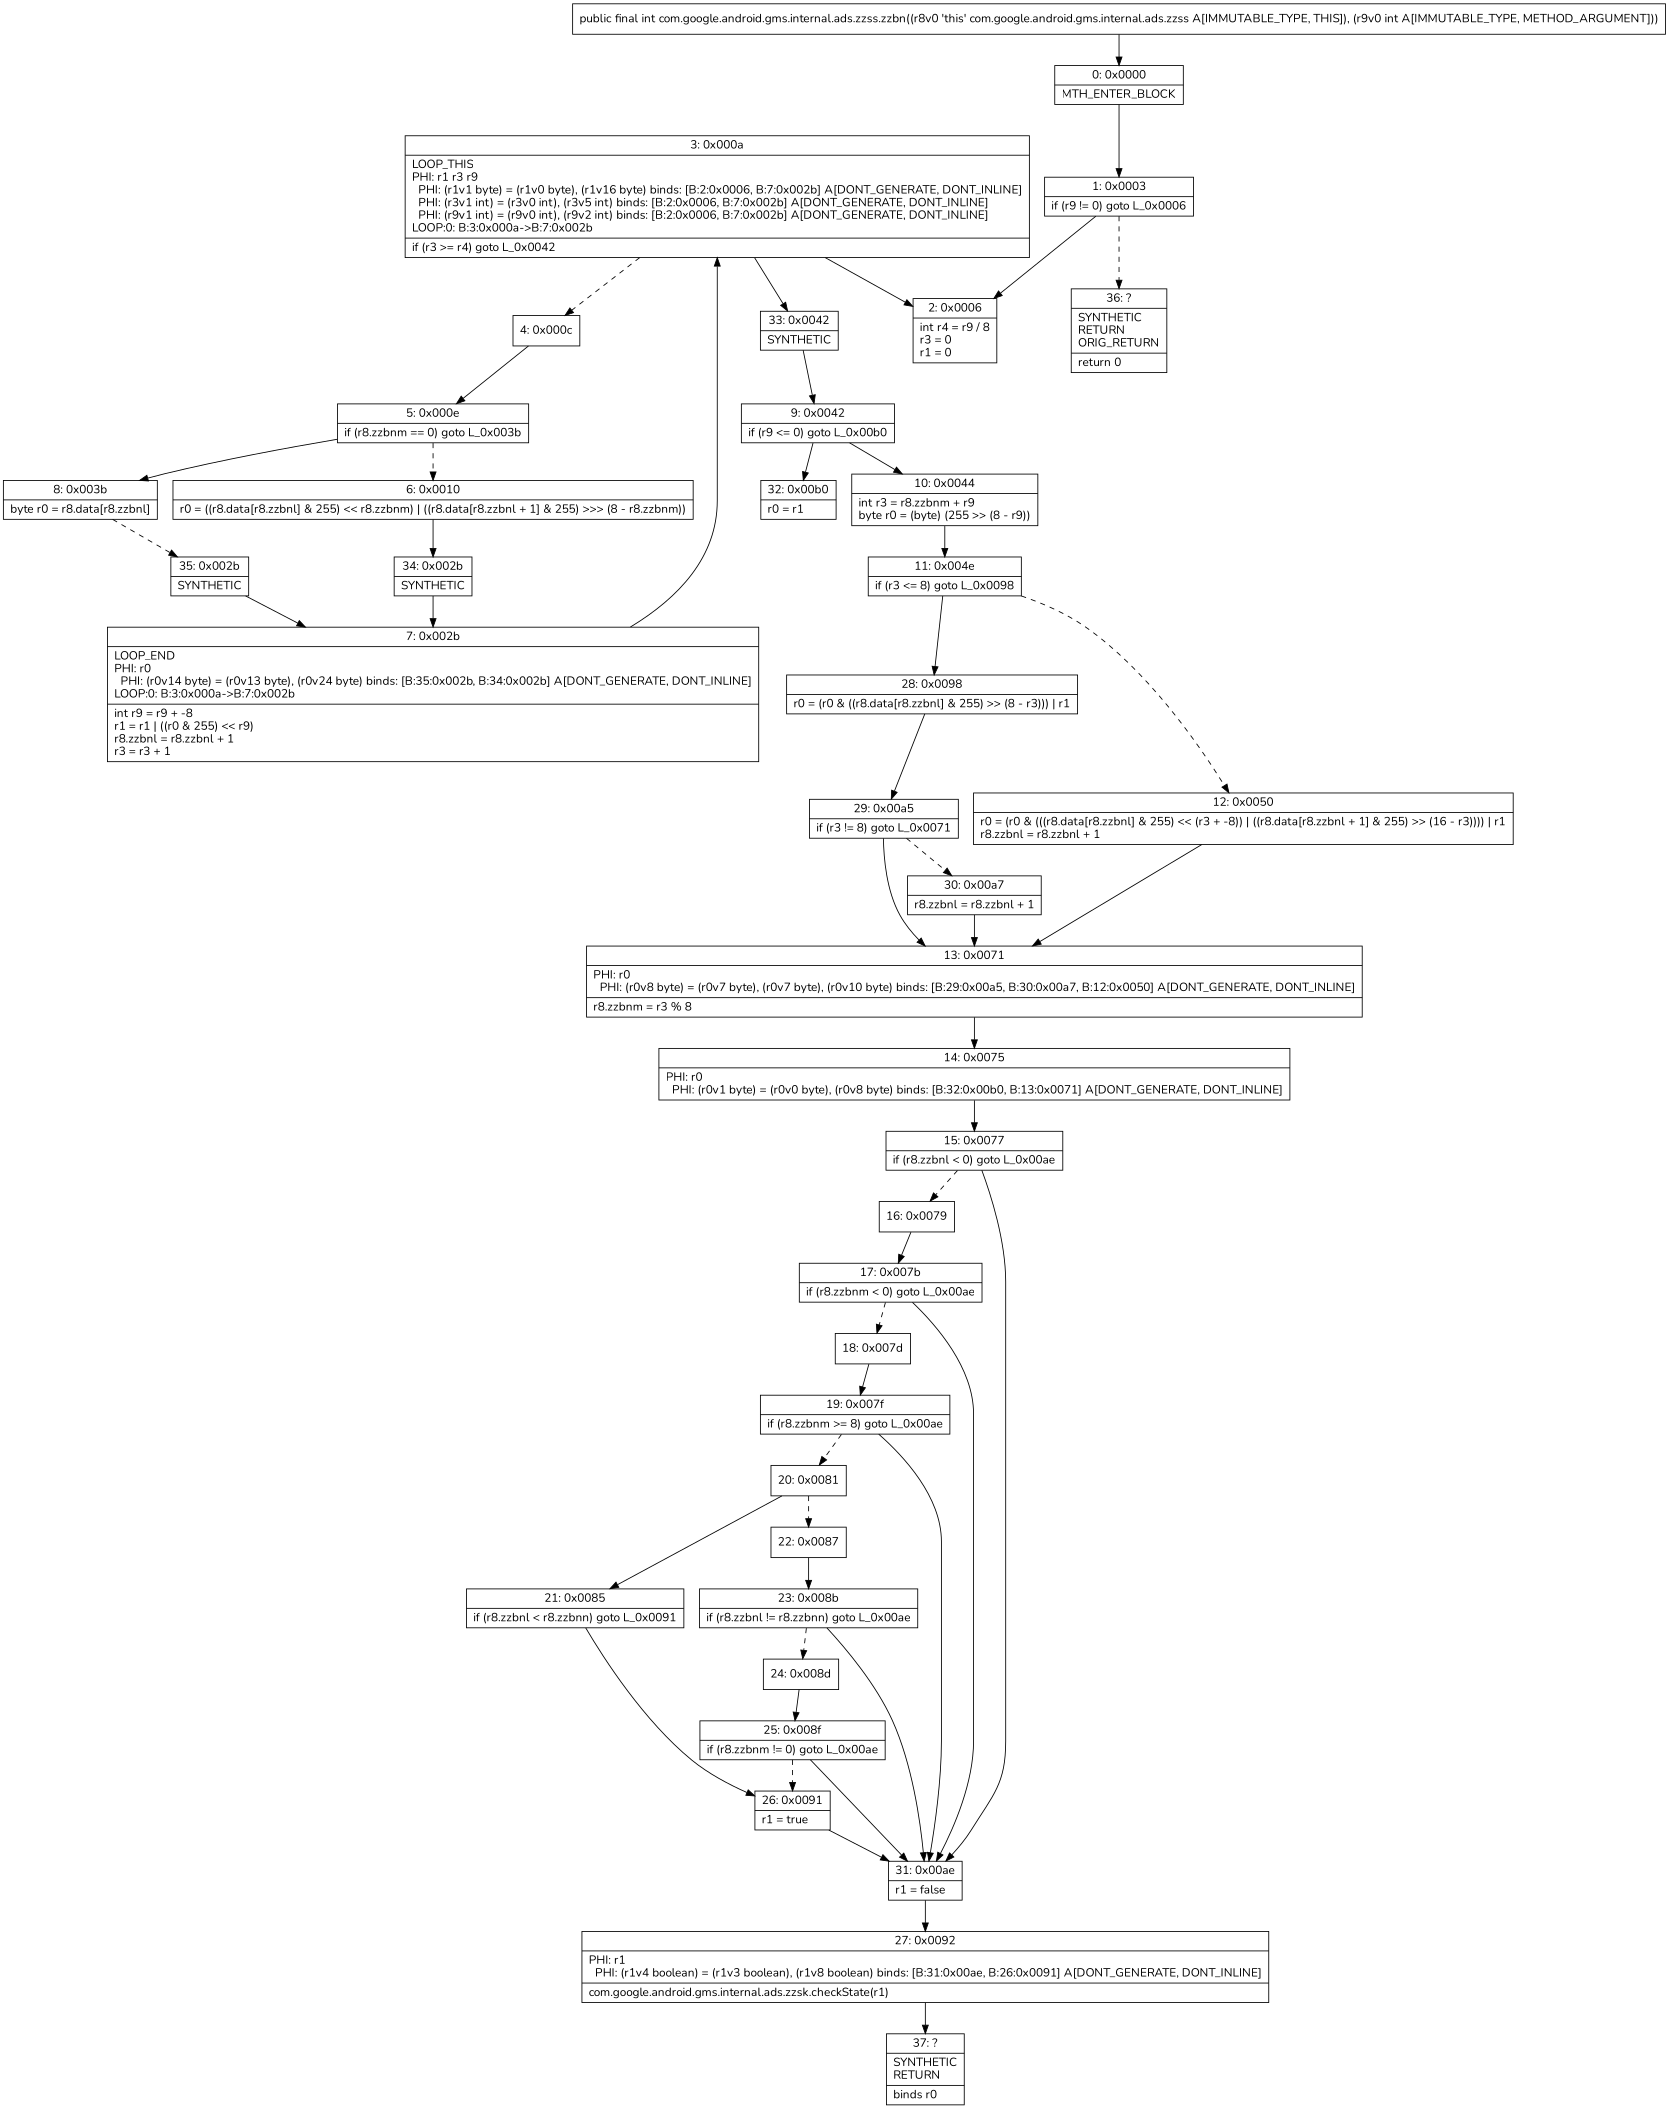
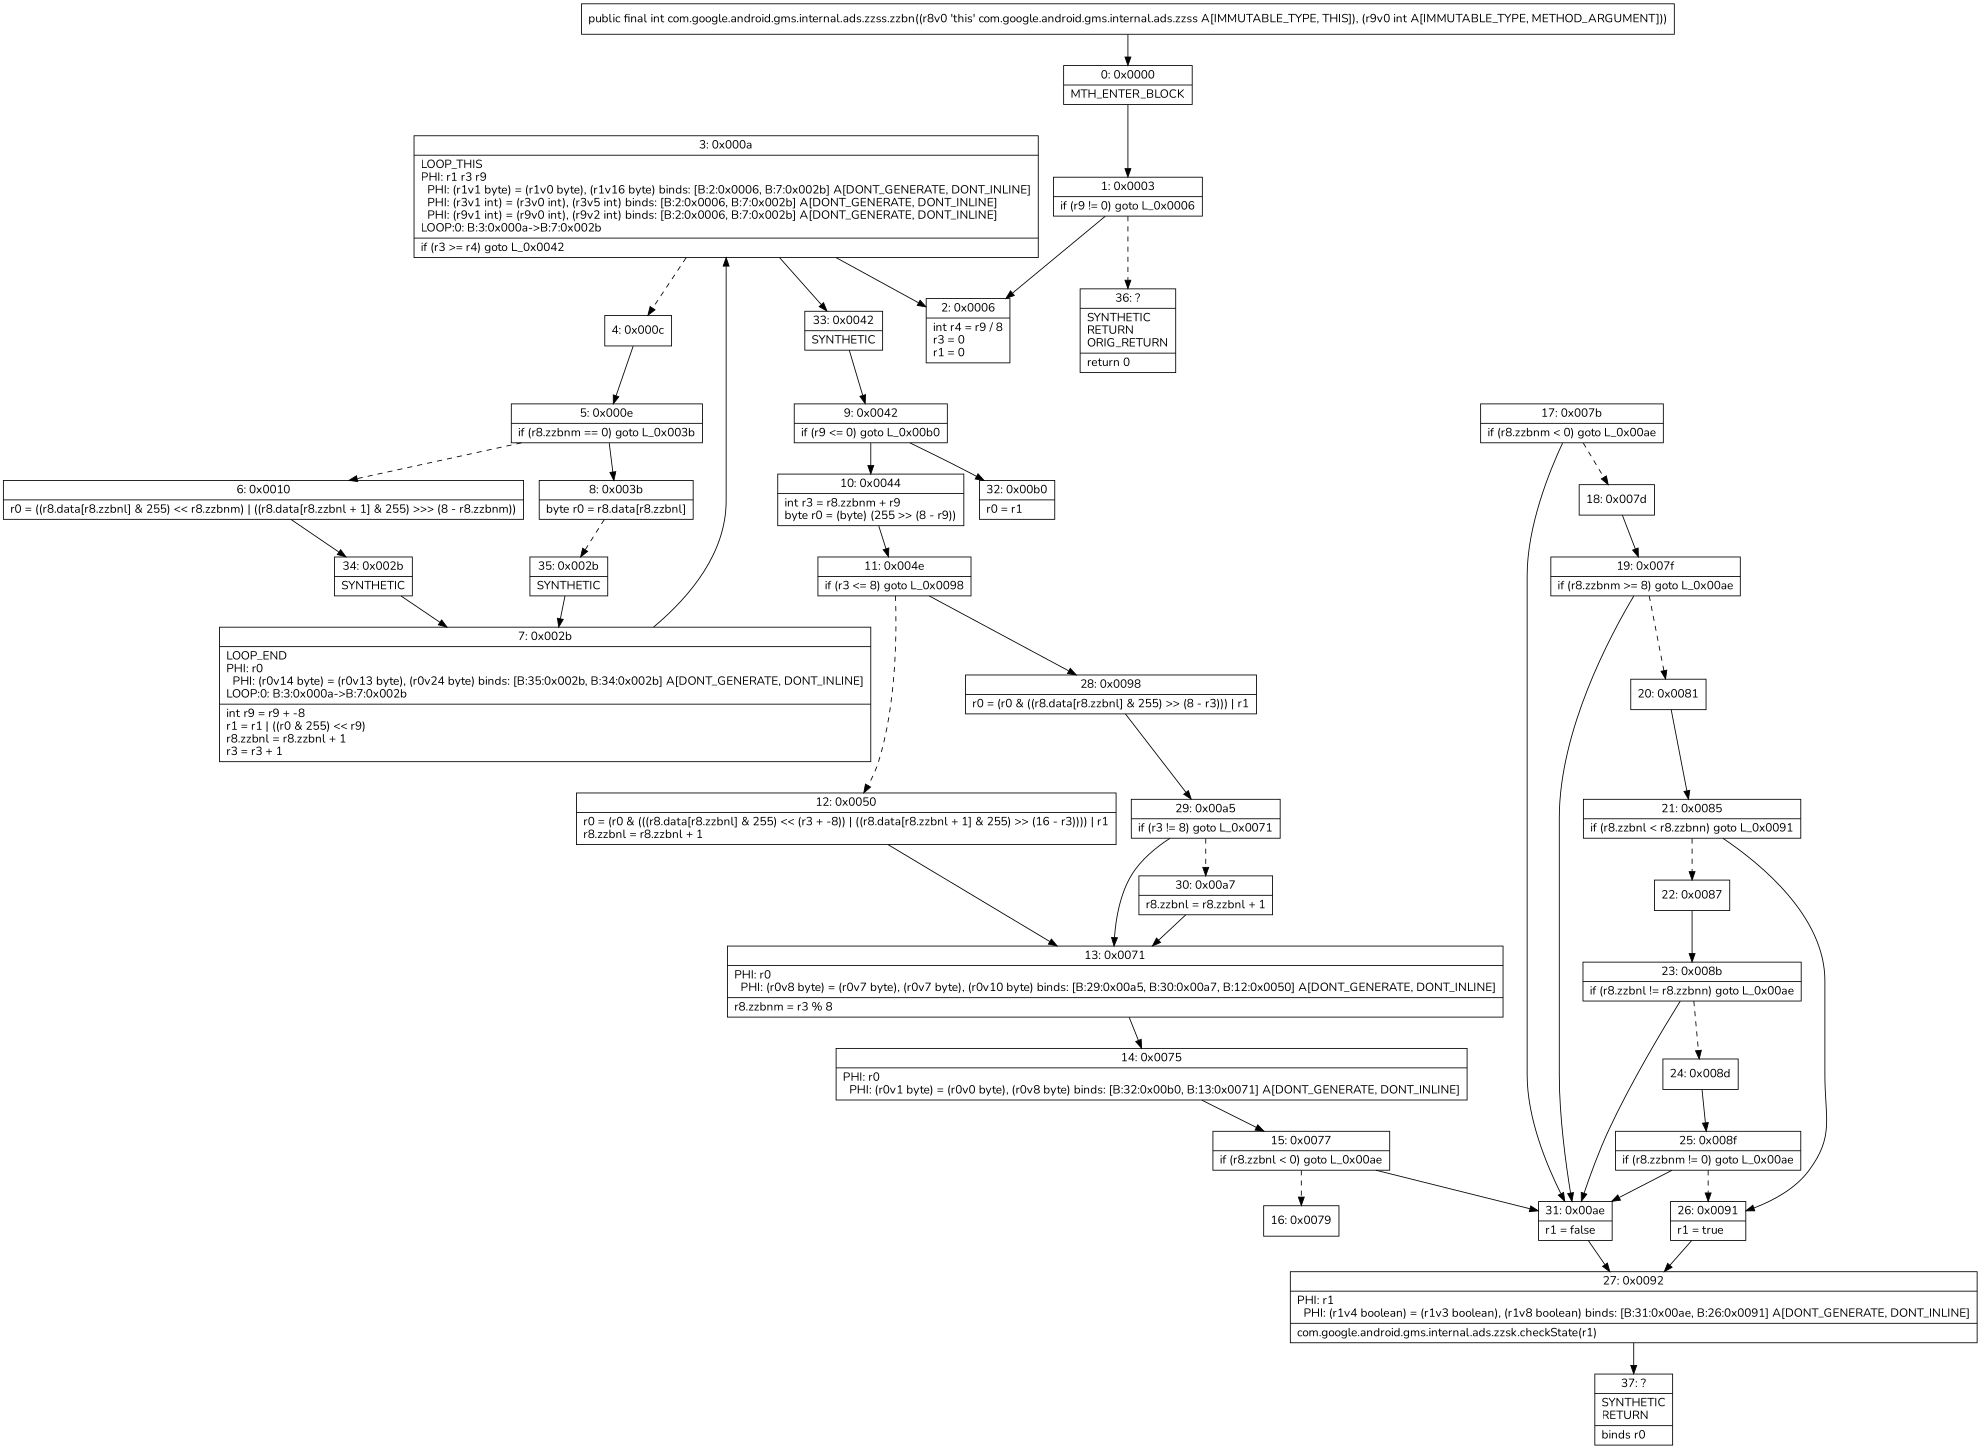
(906, 1244) -> none
(809, 1507) -> (1692, 855)
(855, 1844) -> (1681, 1253)
